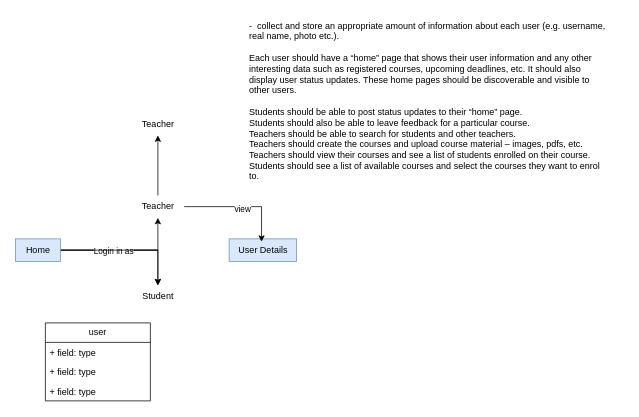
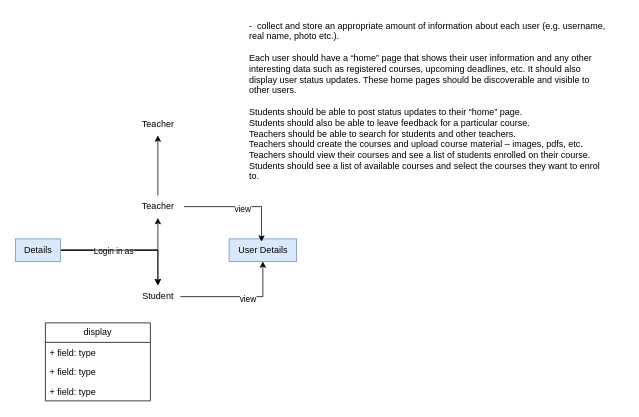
(38, 250) -> (38, 250)
none -> (223, 297)
(98, 333) -> (98, 333)
